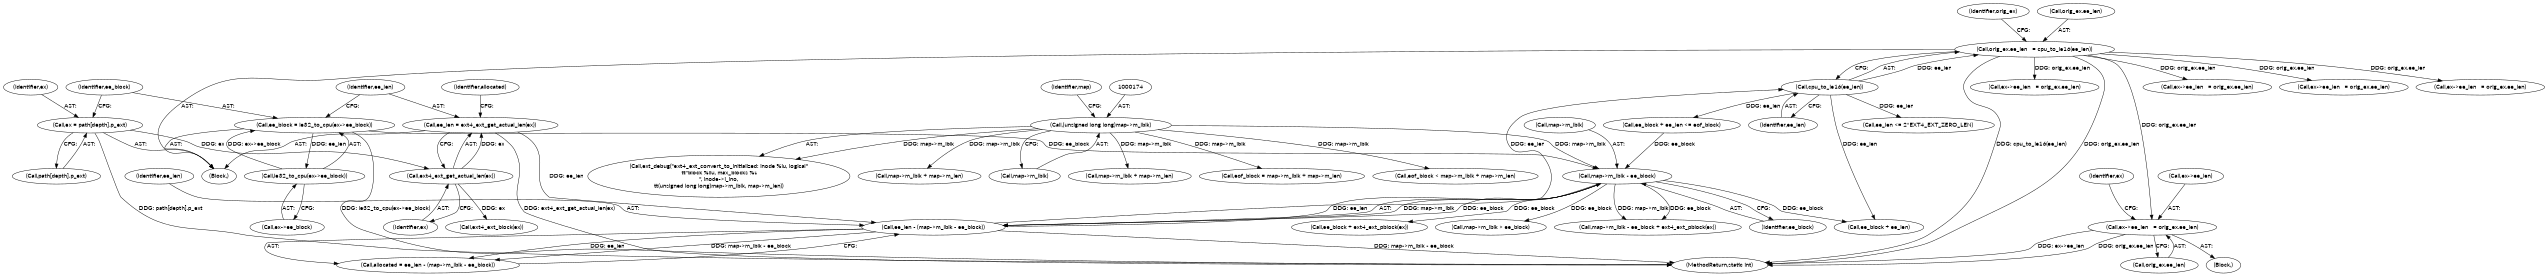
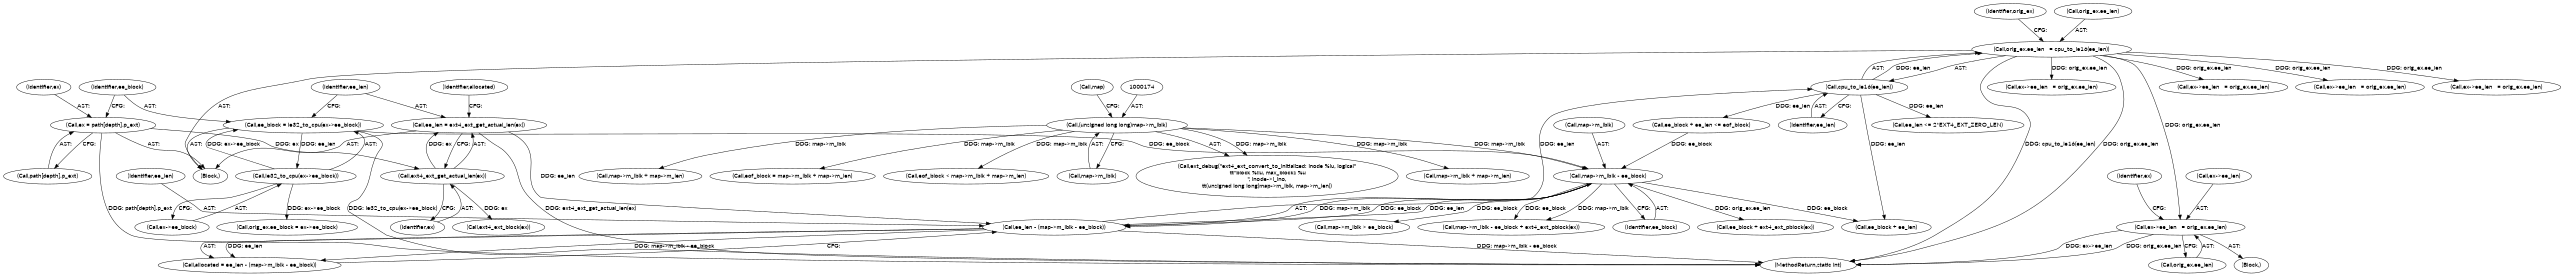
(1863, 68) -> (1962, 68)
(1071, 87) -> (1092, 87)
(1534, 208) -> (1743, 208)
none -> (287, 227)
